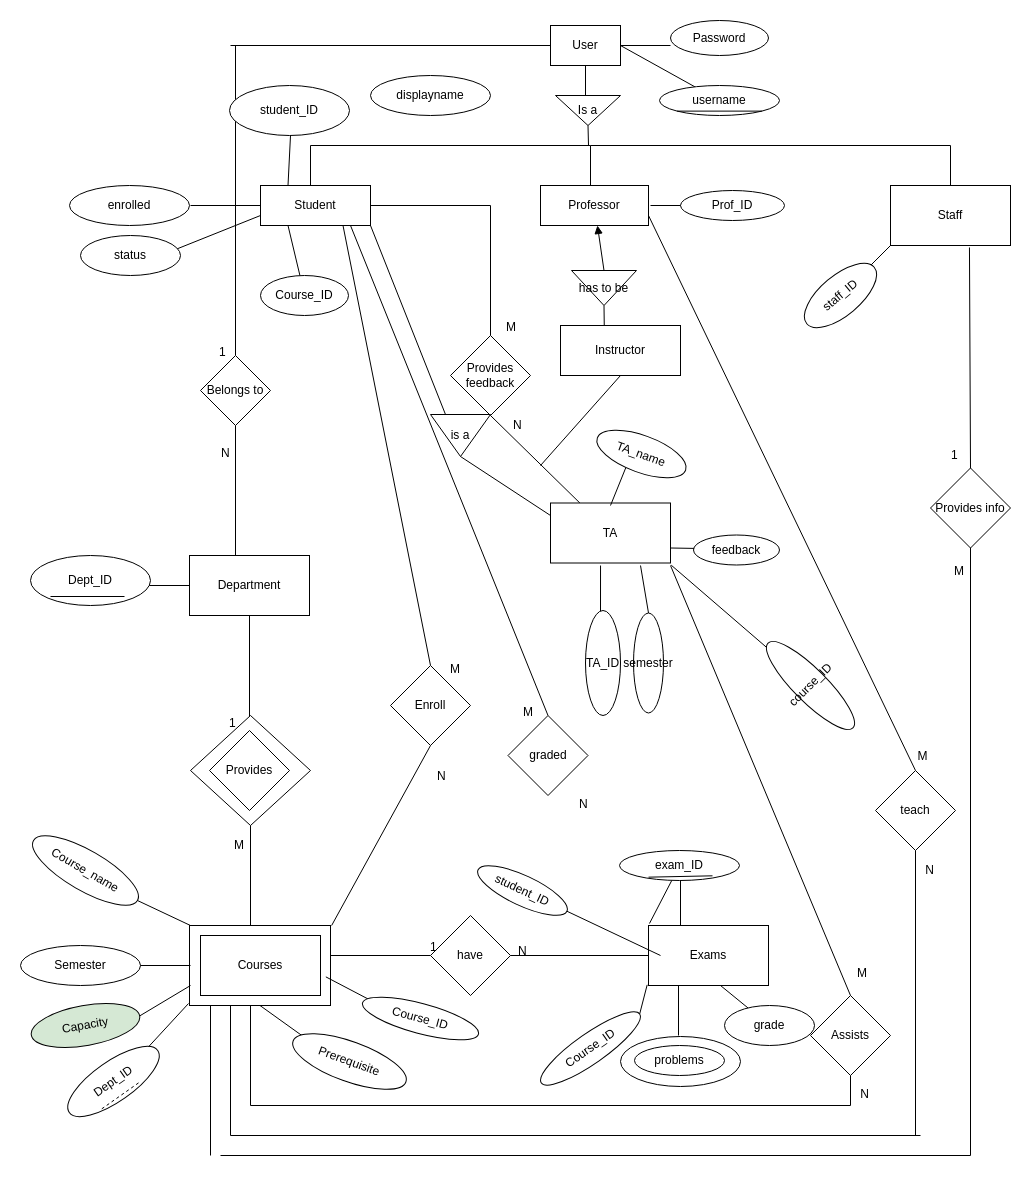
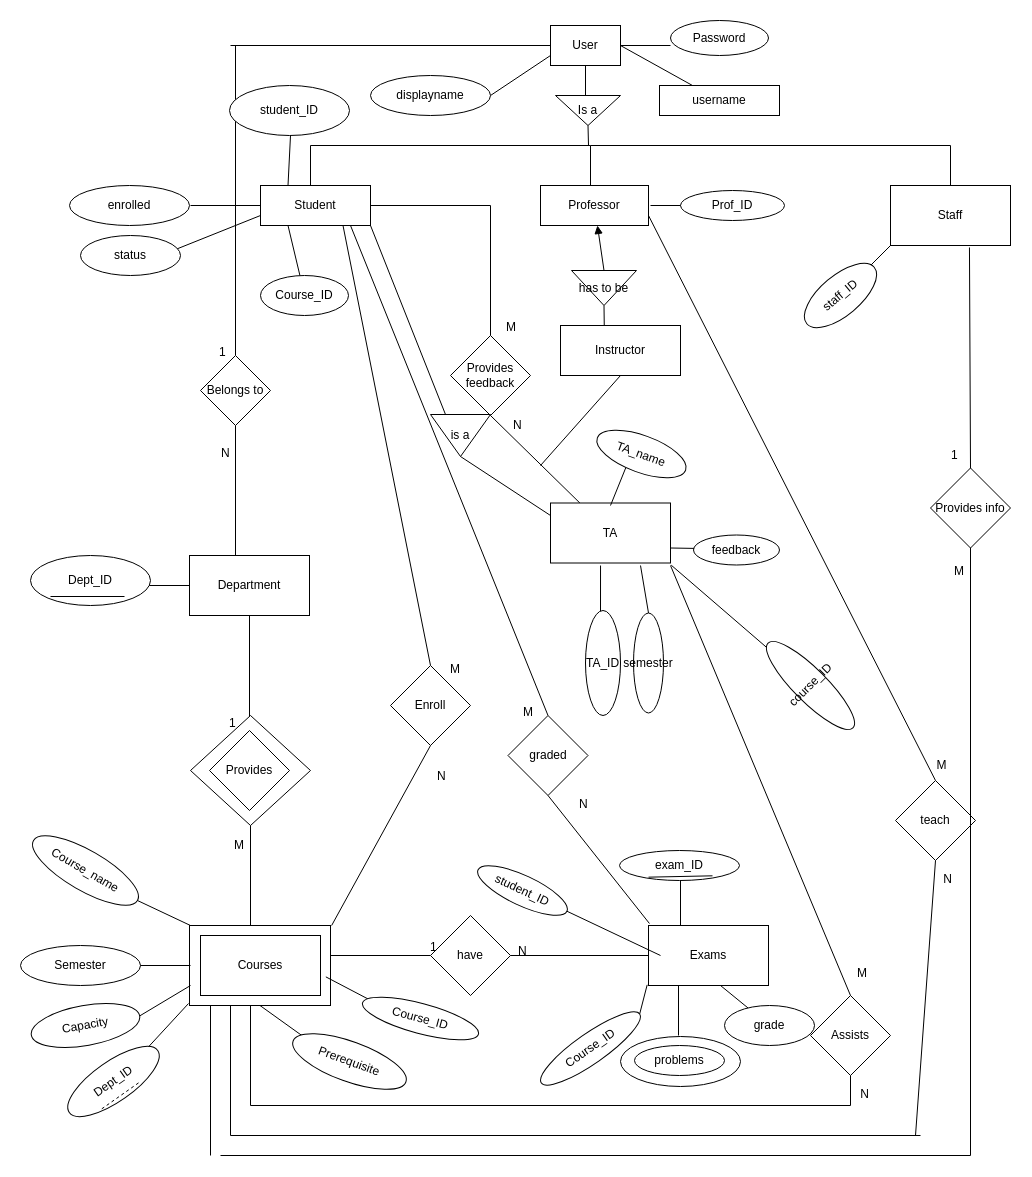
none -> (521, 76)
(720, 101) -> (720, 101)
(916, 811) -> (936, 821)
(661, 902) -> (599, 860)
(86, 1026) -> (86, 1026)
